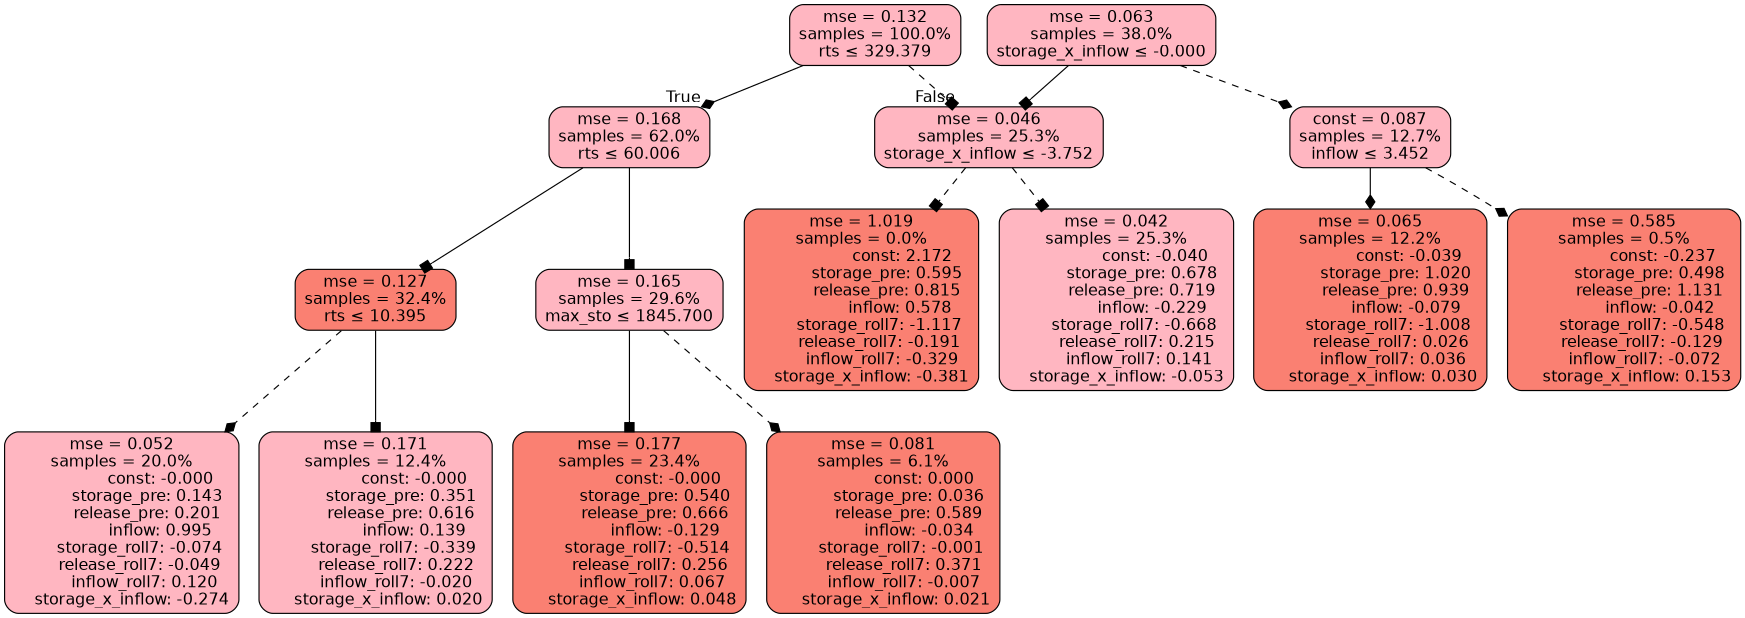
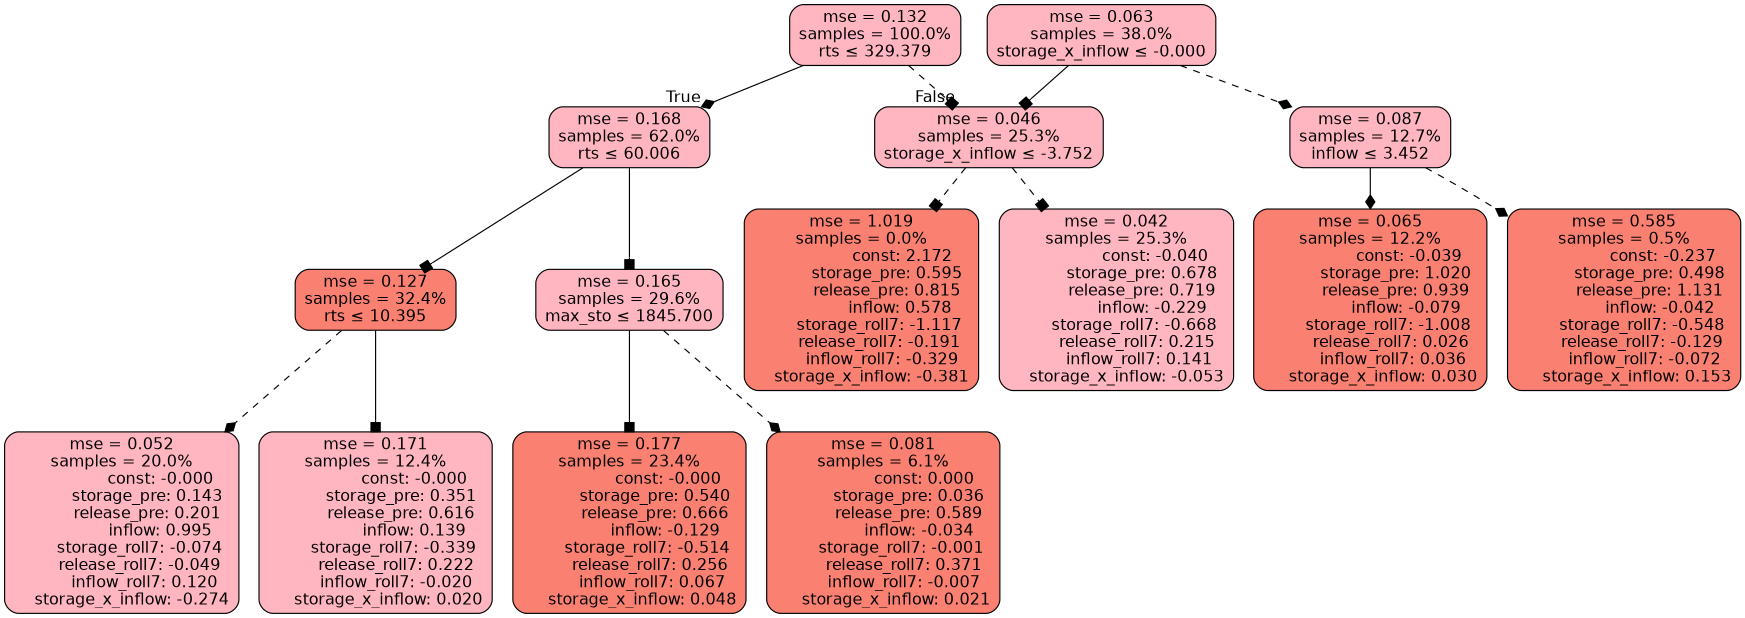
(1370, 137) -> (1370, 137)
